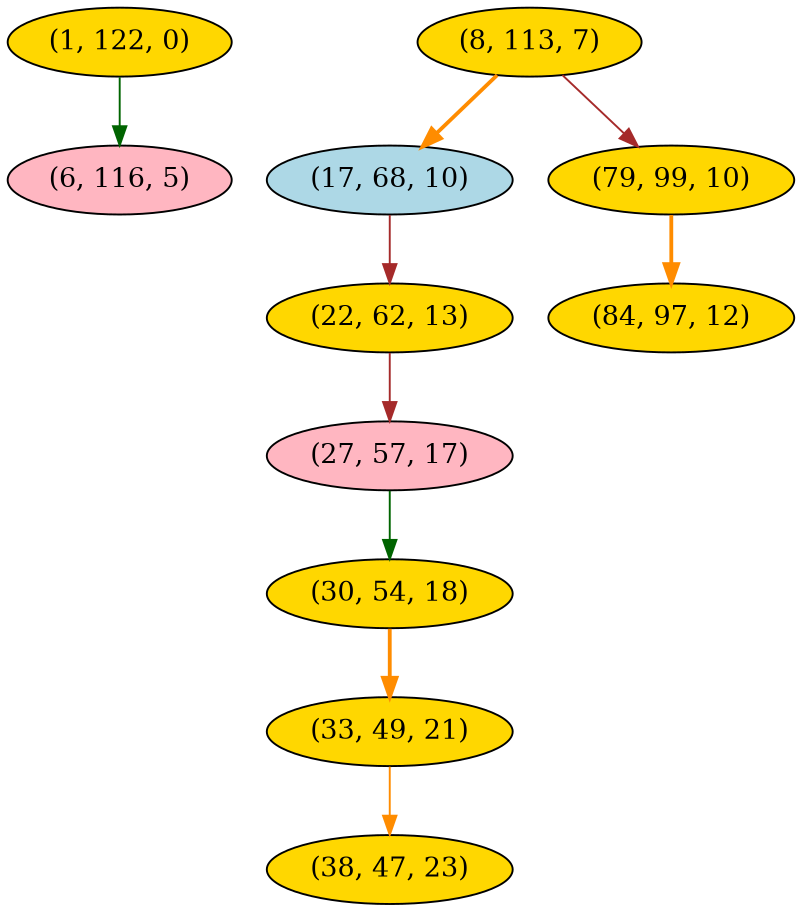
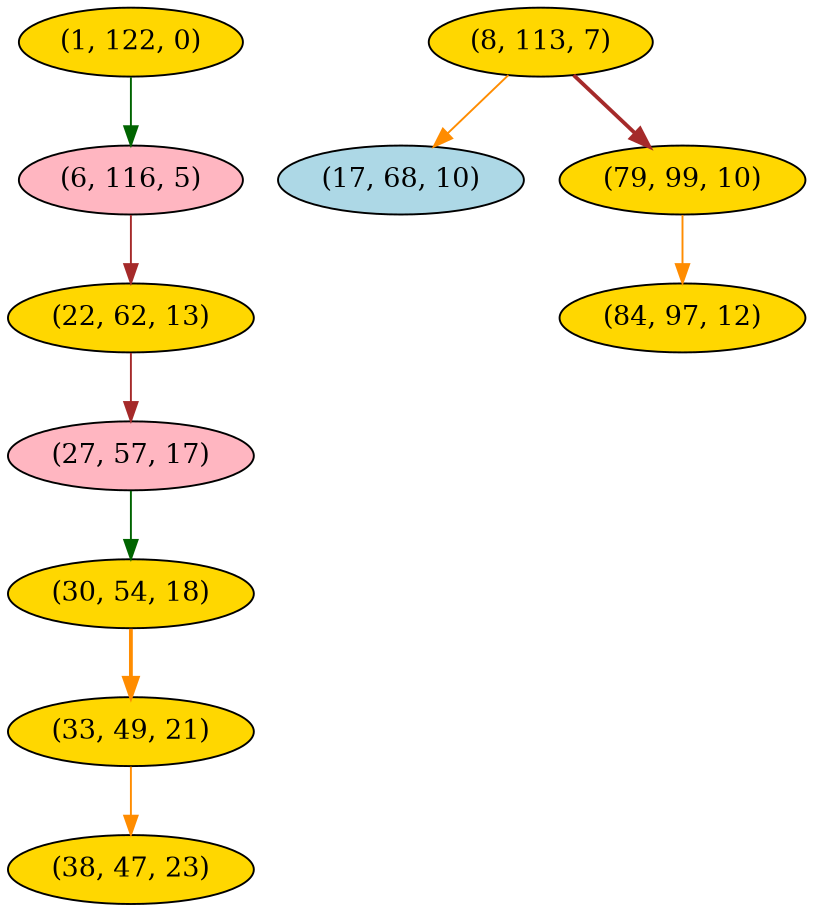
(467, 104) -> (478, 104)
(593, 104) -> (604, 104)
(390, 240) -> (131, 240)
(671, 240) -> (682, 240)
